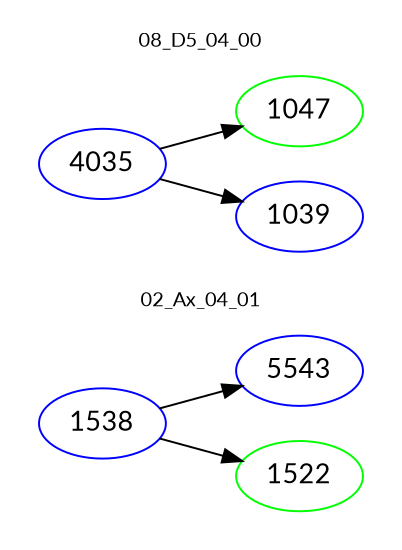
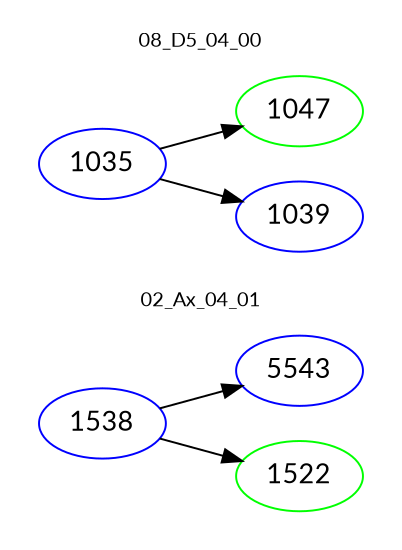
(102, 164) -> (102, 164)
